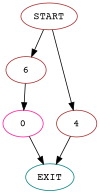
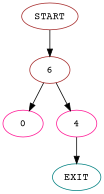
(62, 66) -> (62, 93)
(77, 124) -> (77, 124)
(35, 147) -> none
